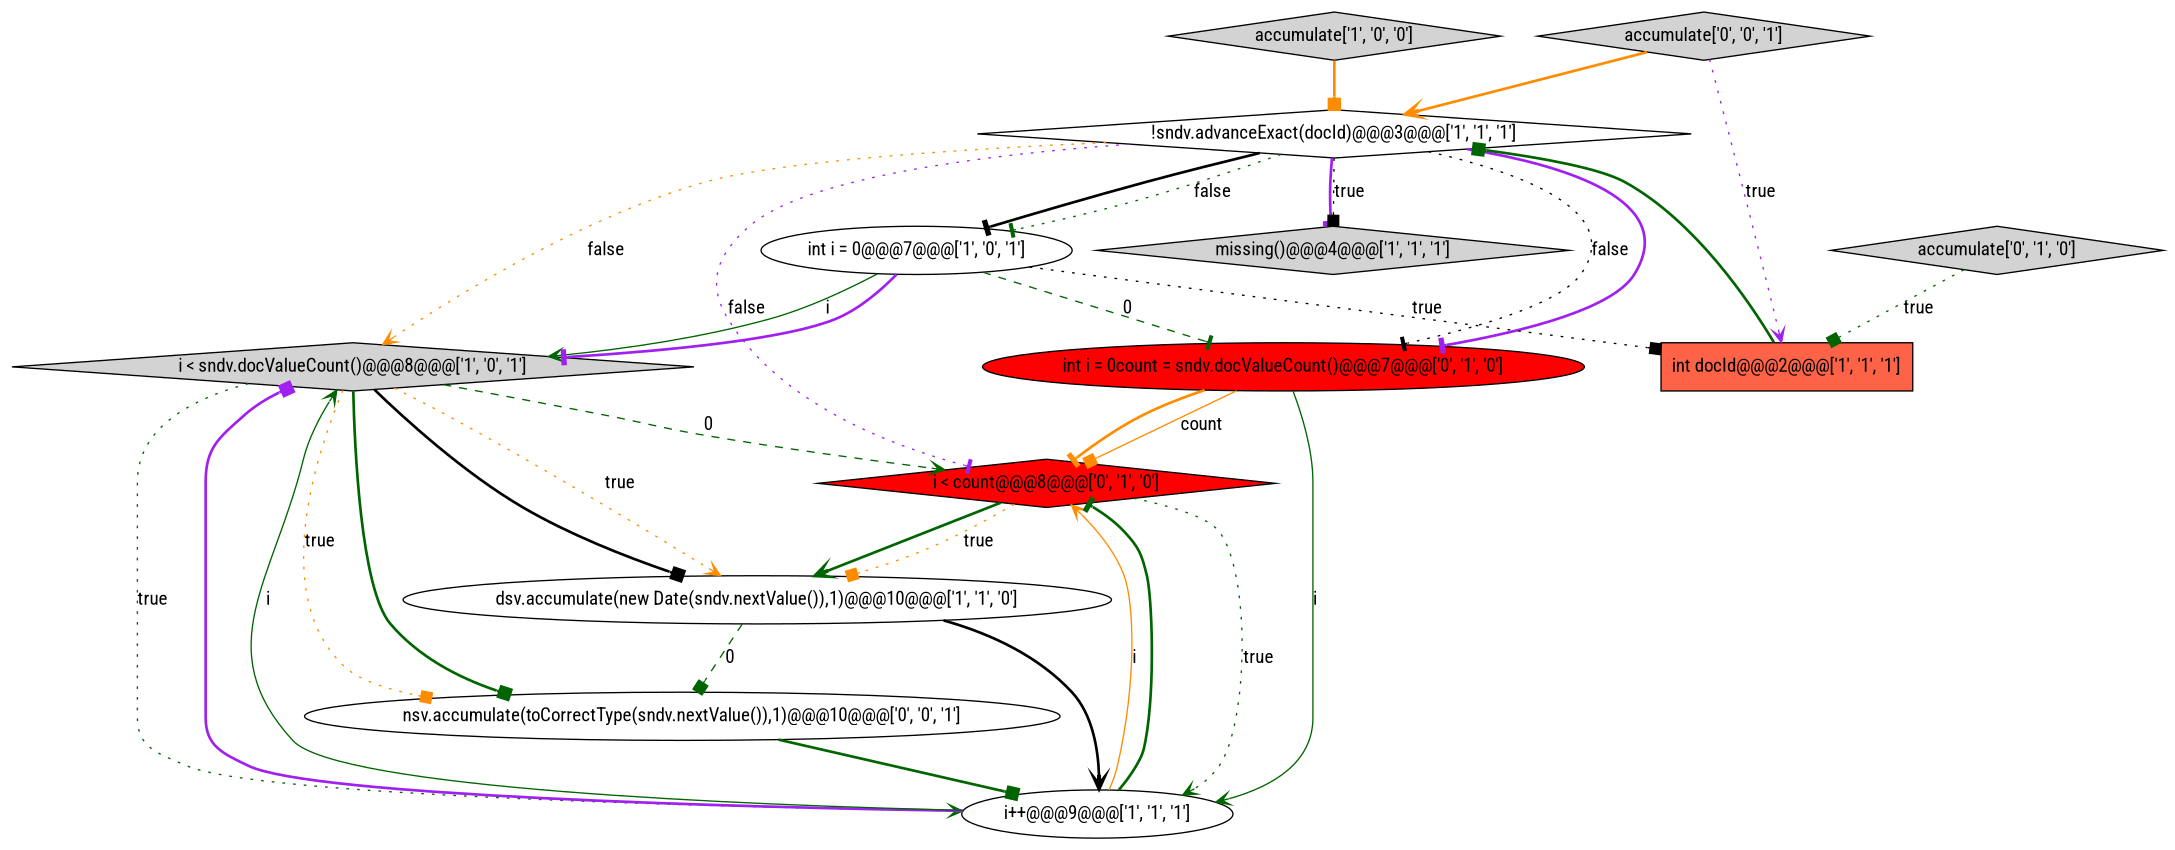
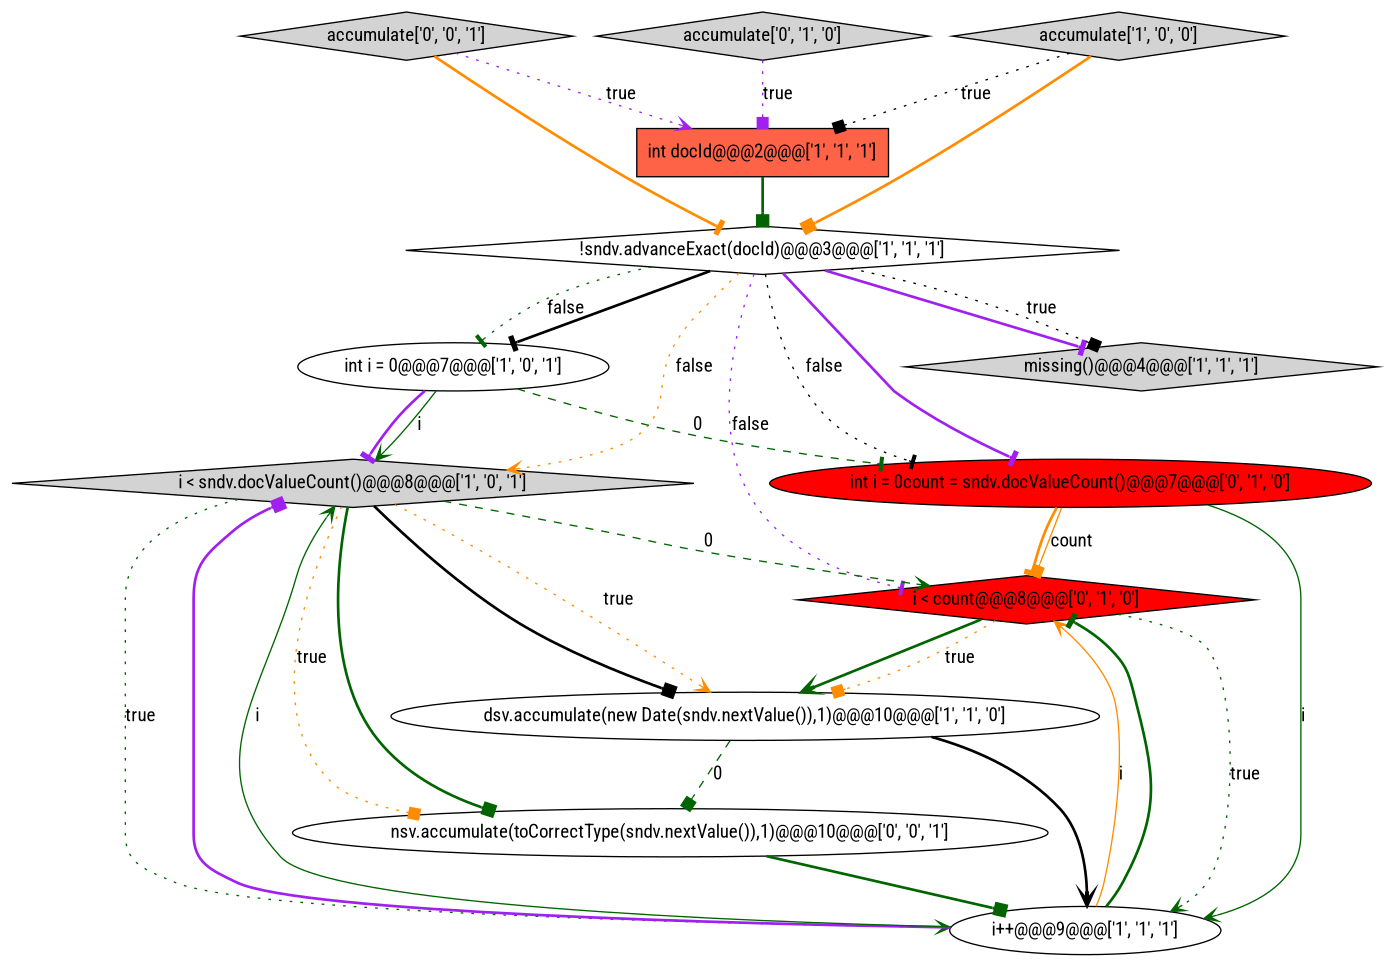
(1532, 82) -> (572, 145)
(1902, 303) -> (763, 88)
(1338, 308) -> (958, 89)
